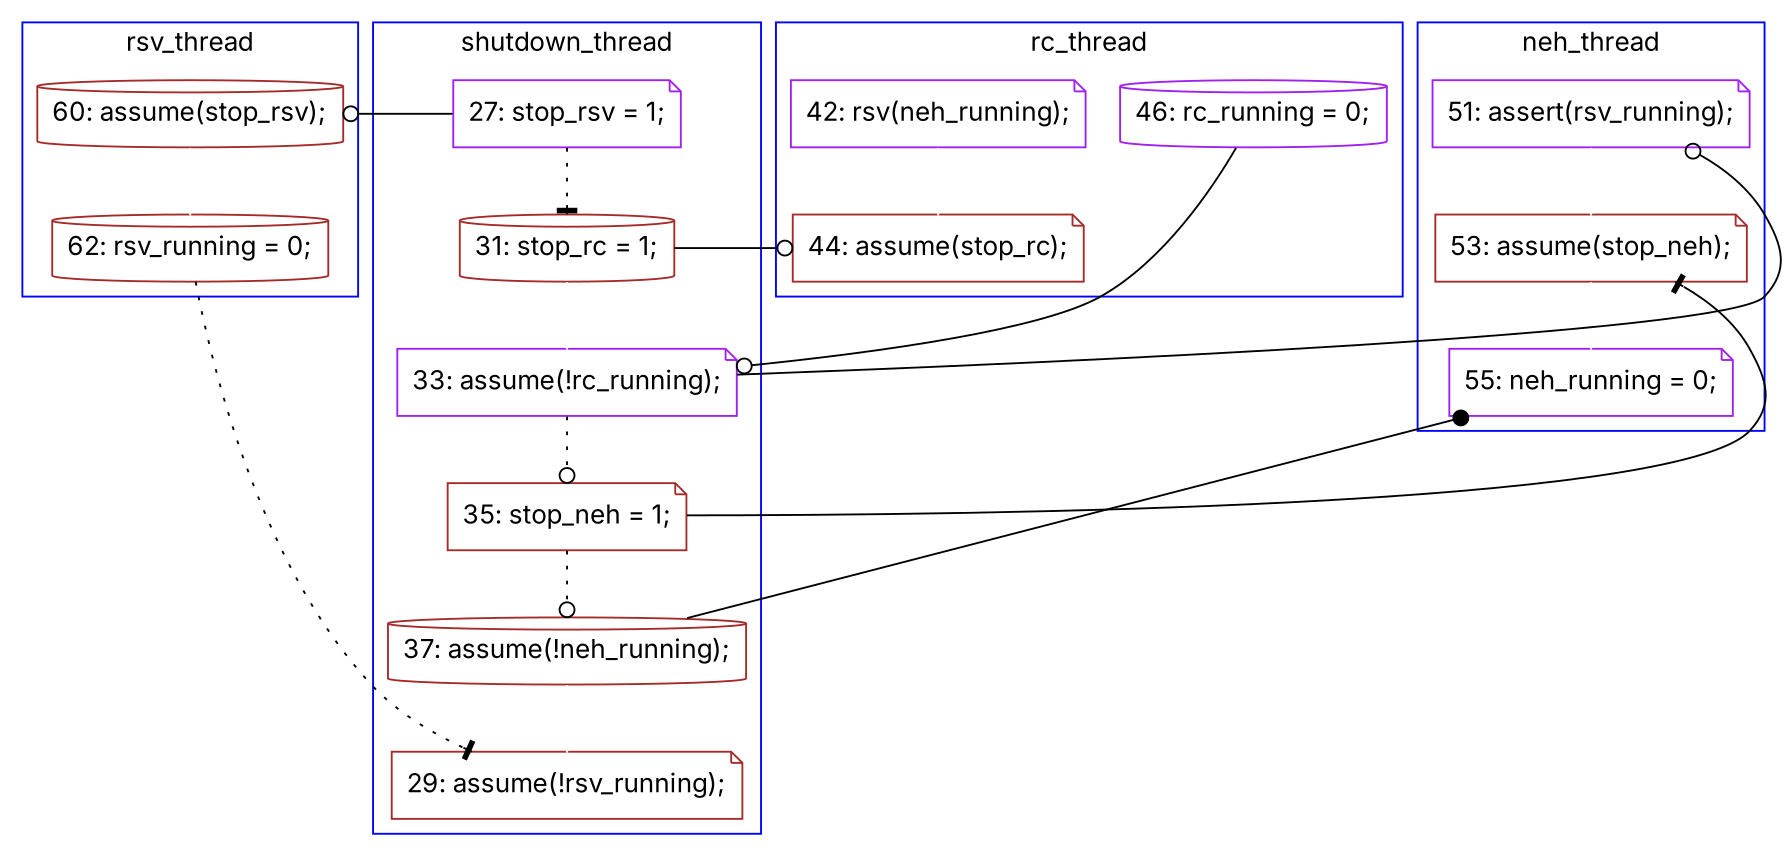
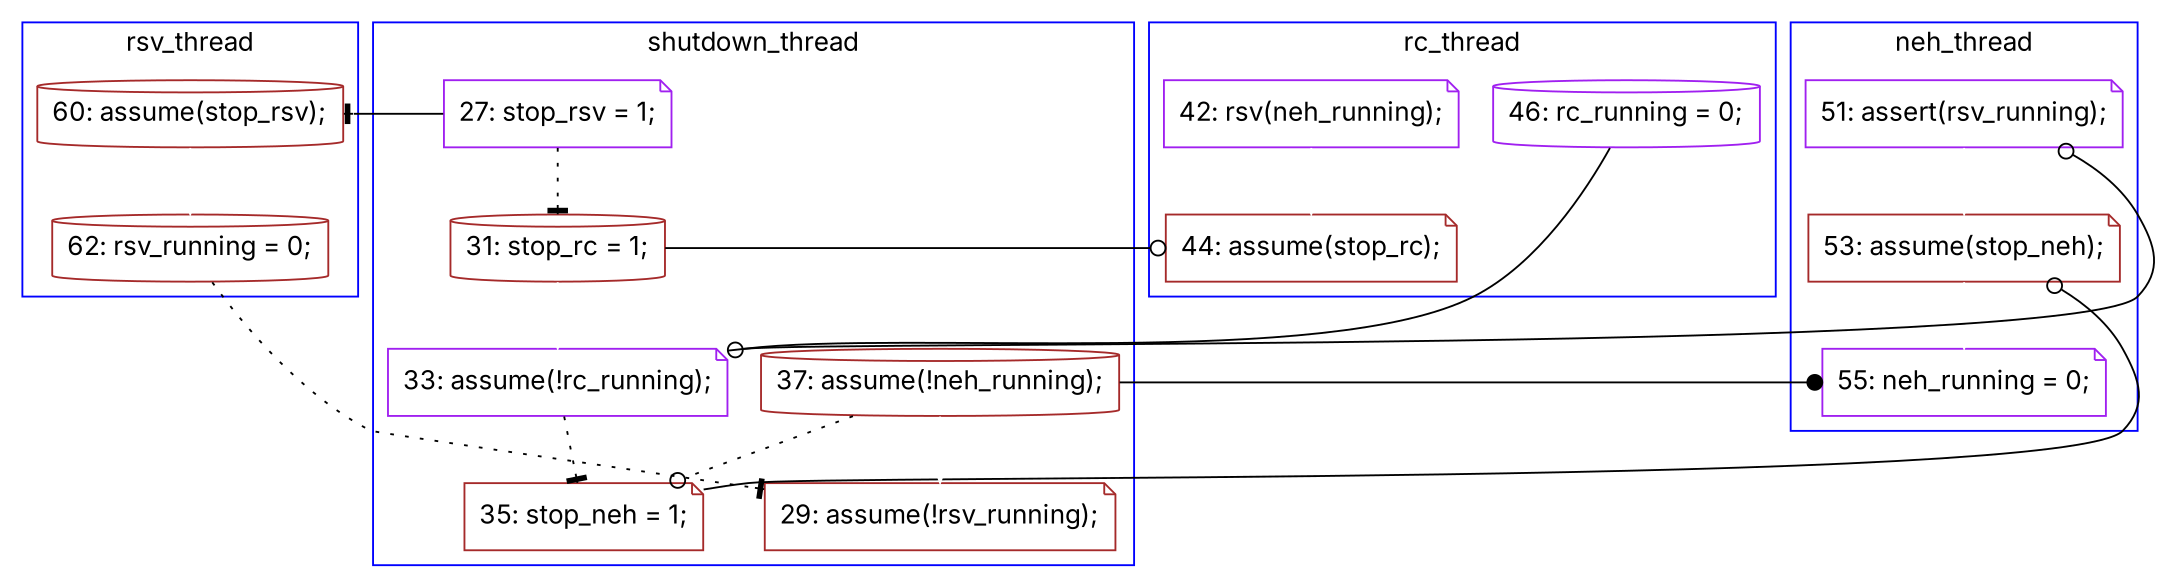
(406, 114) -> (399, 114)
(567, 442) -> (570, 445)
(1313, 501) -> (1502, 473)
(567, 577) -> (769, 447)
